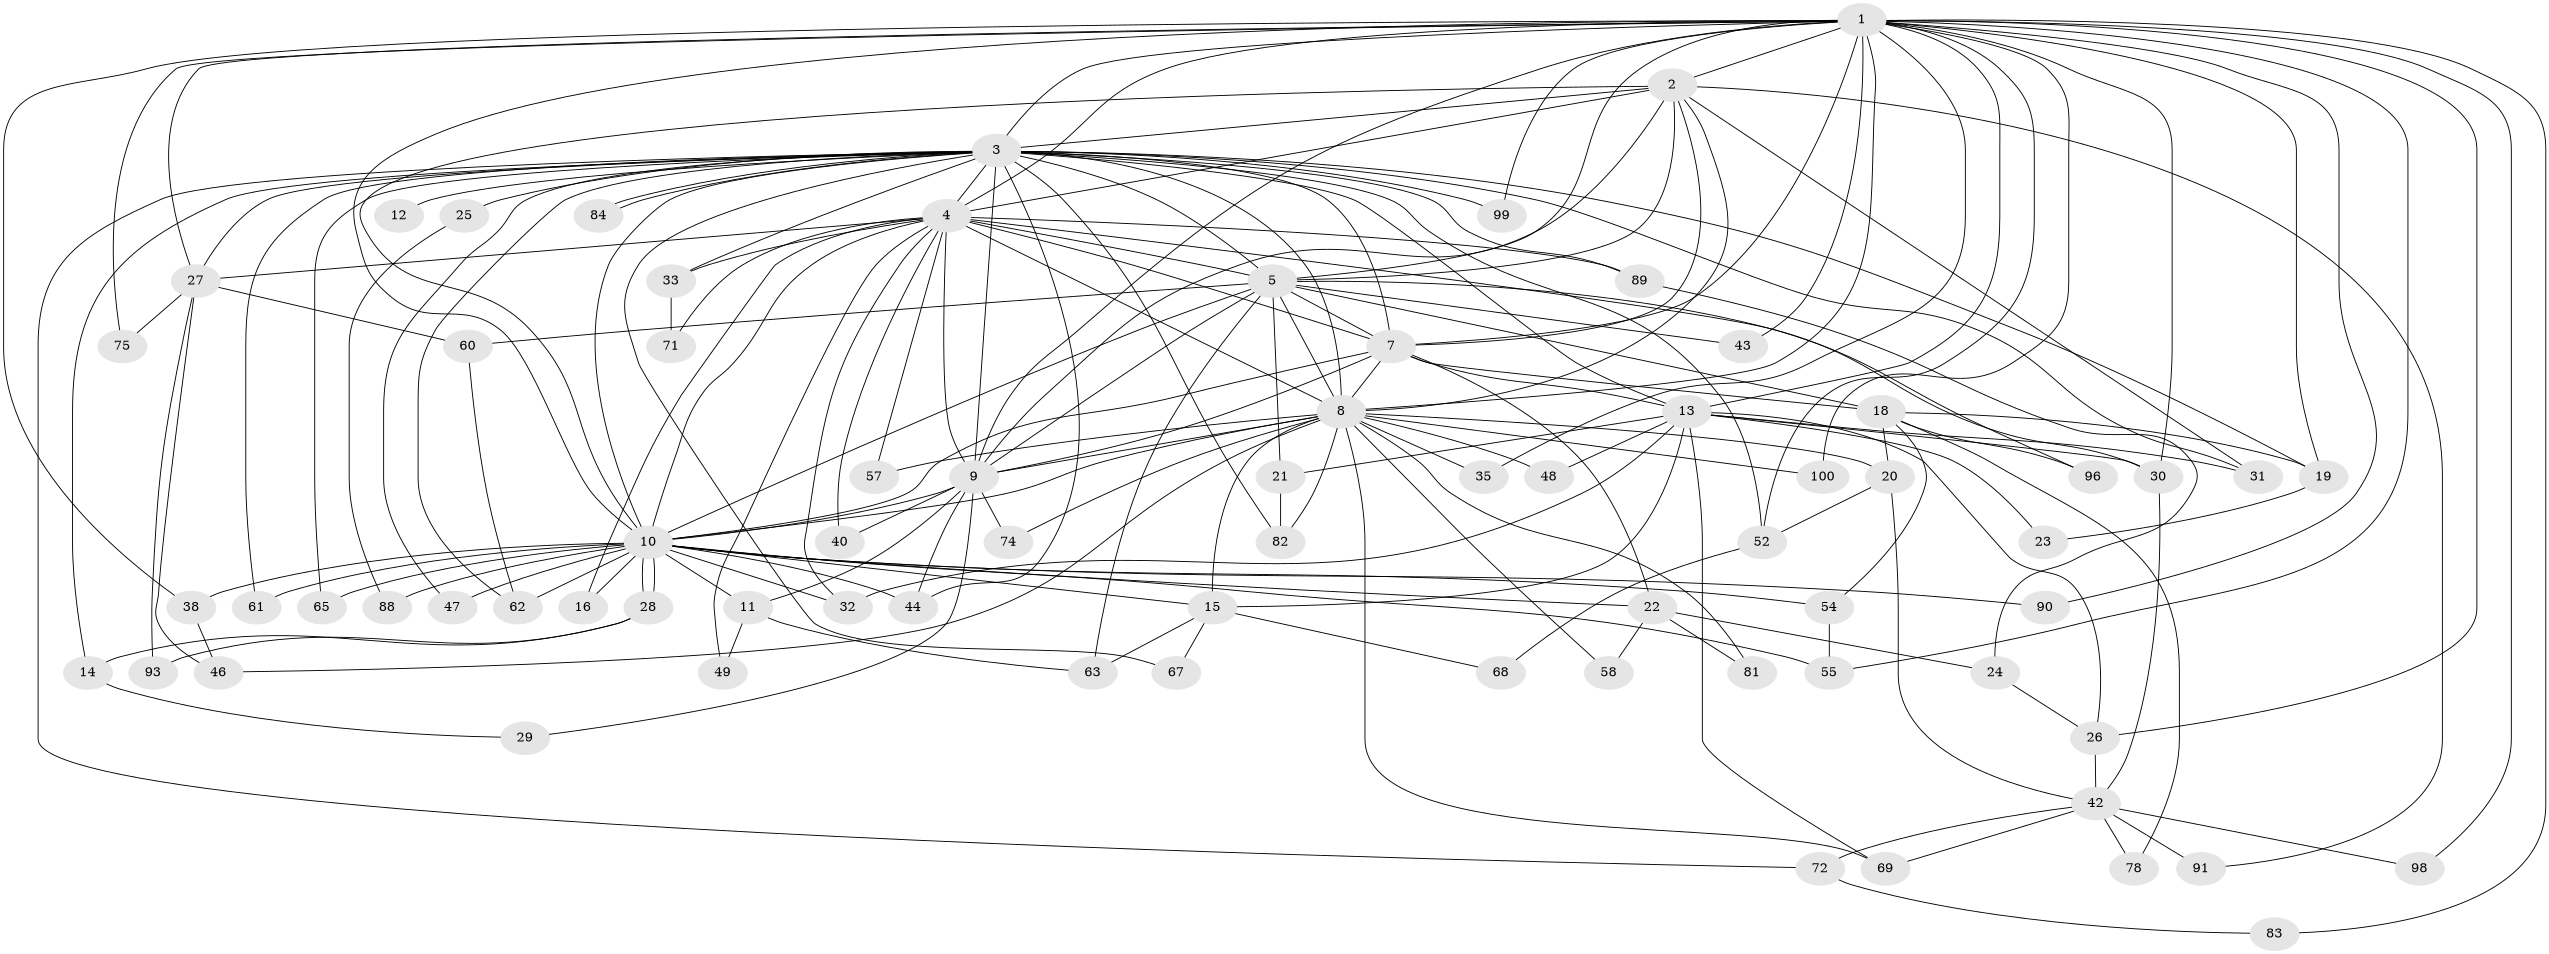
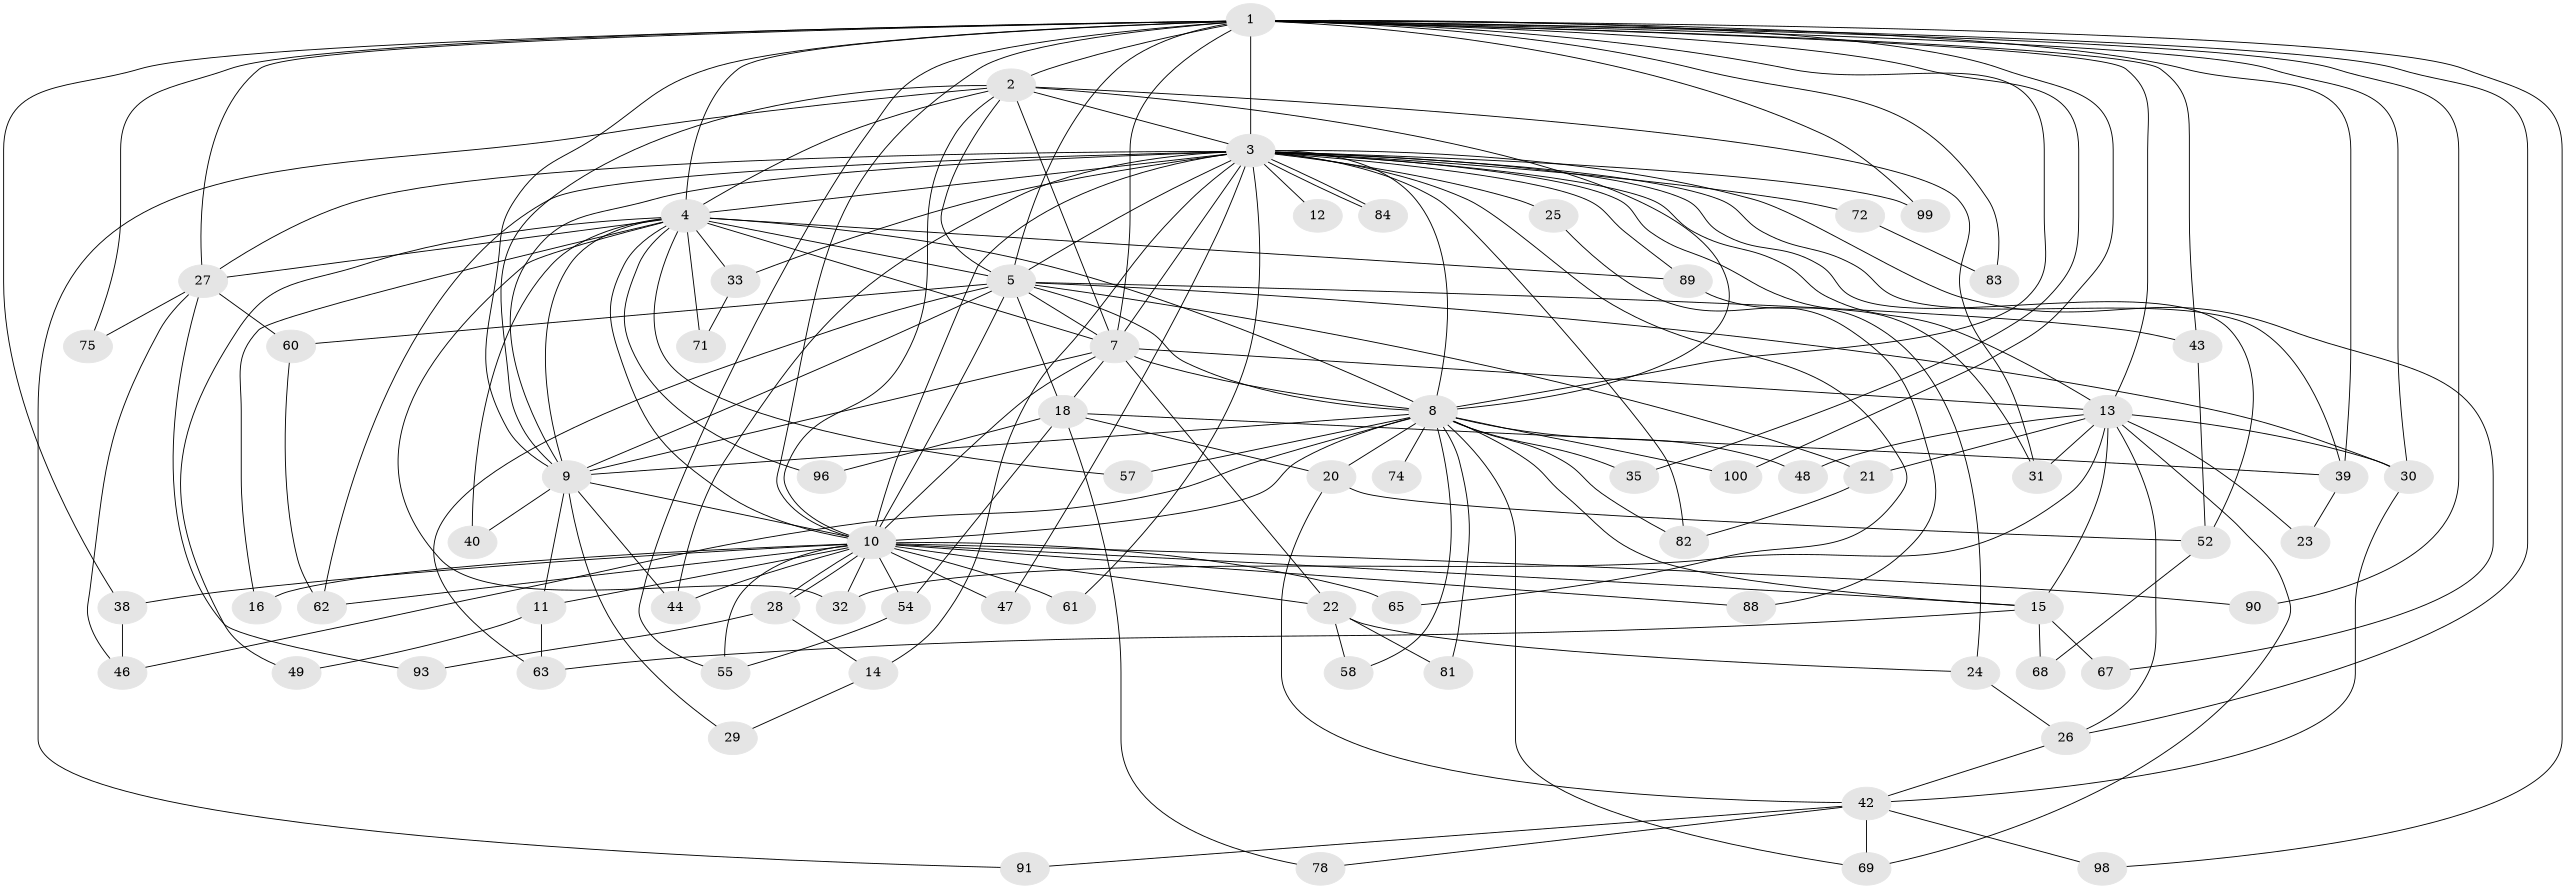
(2016, 300) -> (2202, 444)
(2324, 477) -> (2344, 477)
(991, 510) -> none
(1954, 827) -> none
